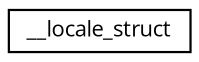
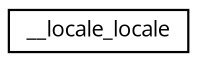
(100, 31) -> (99, 31)
